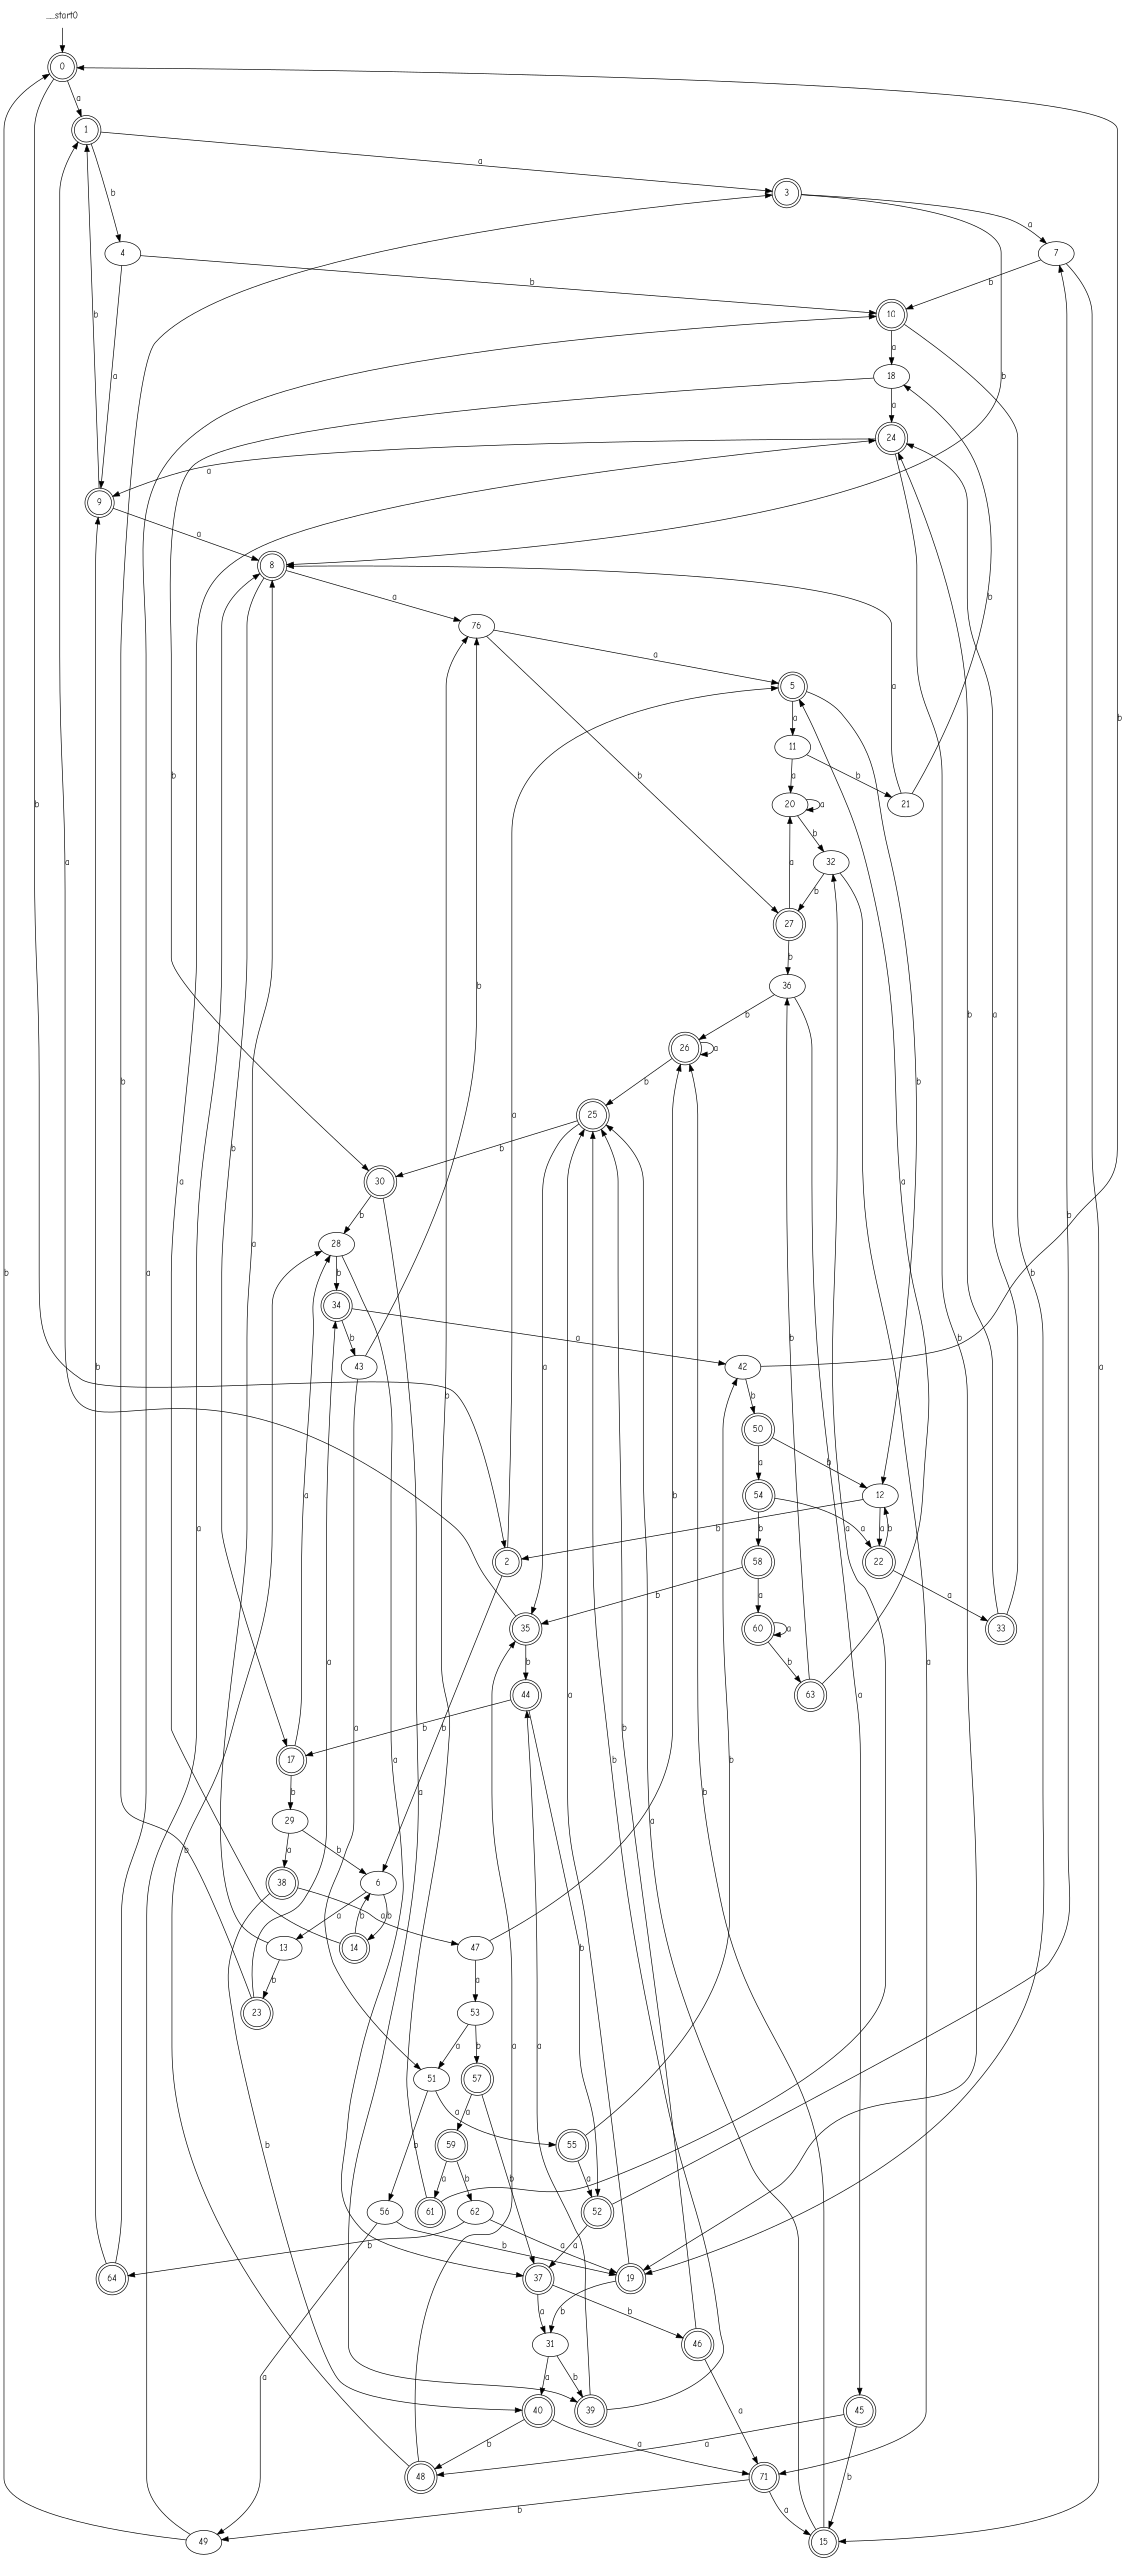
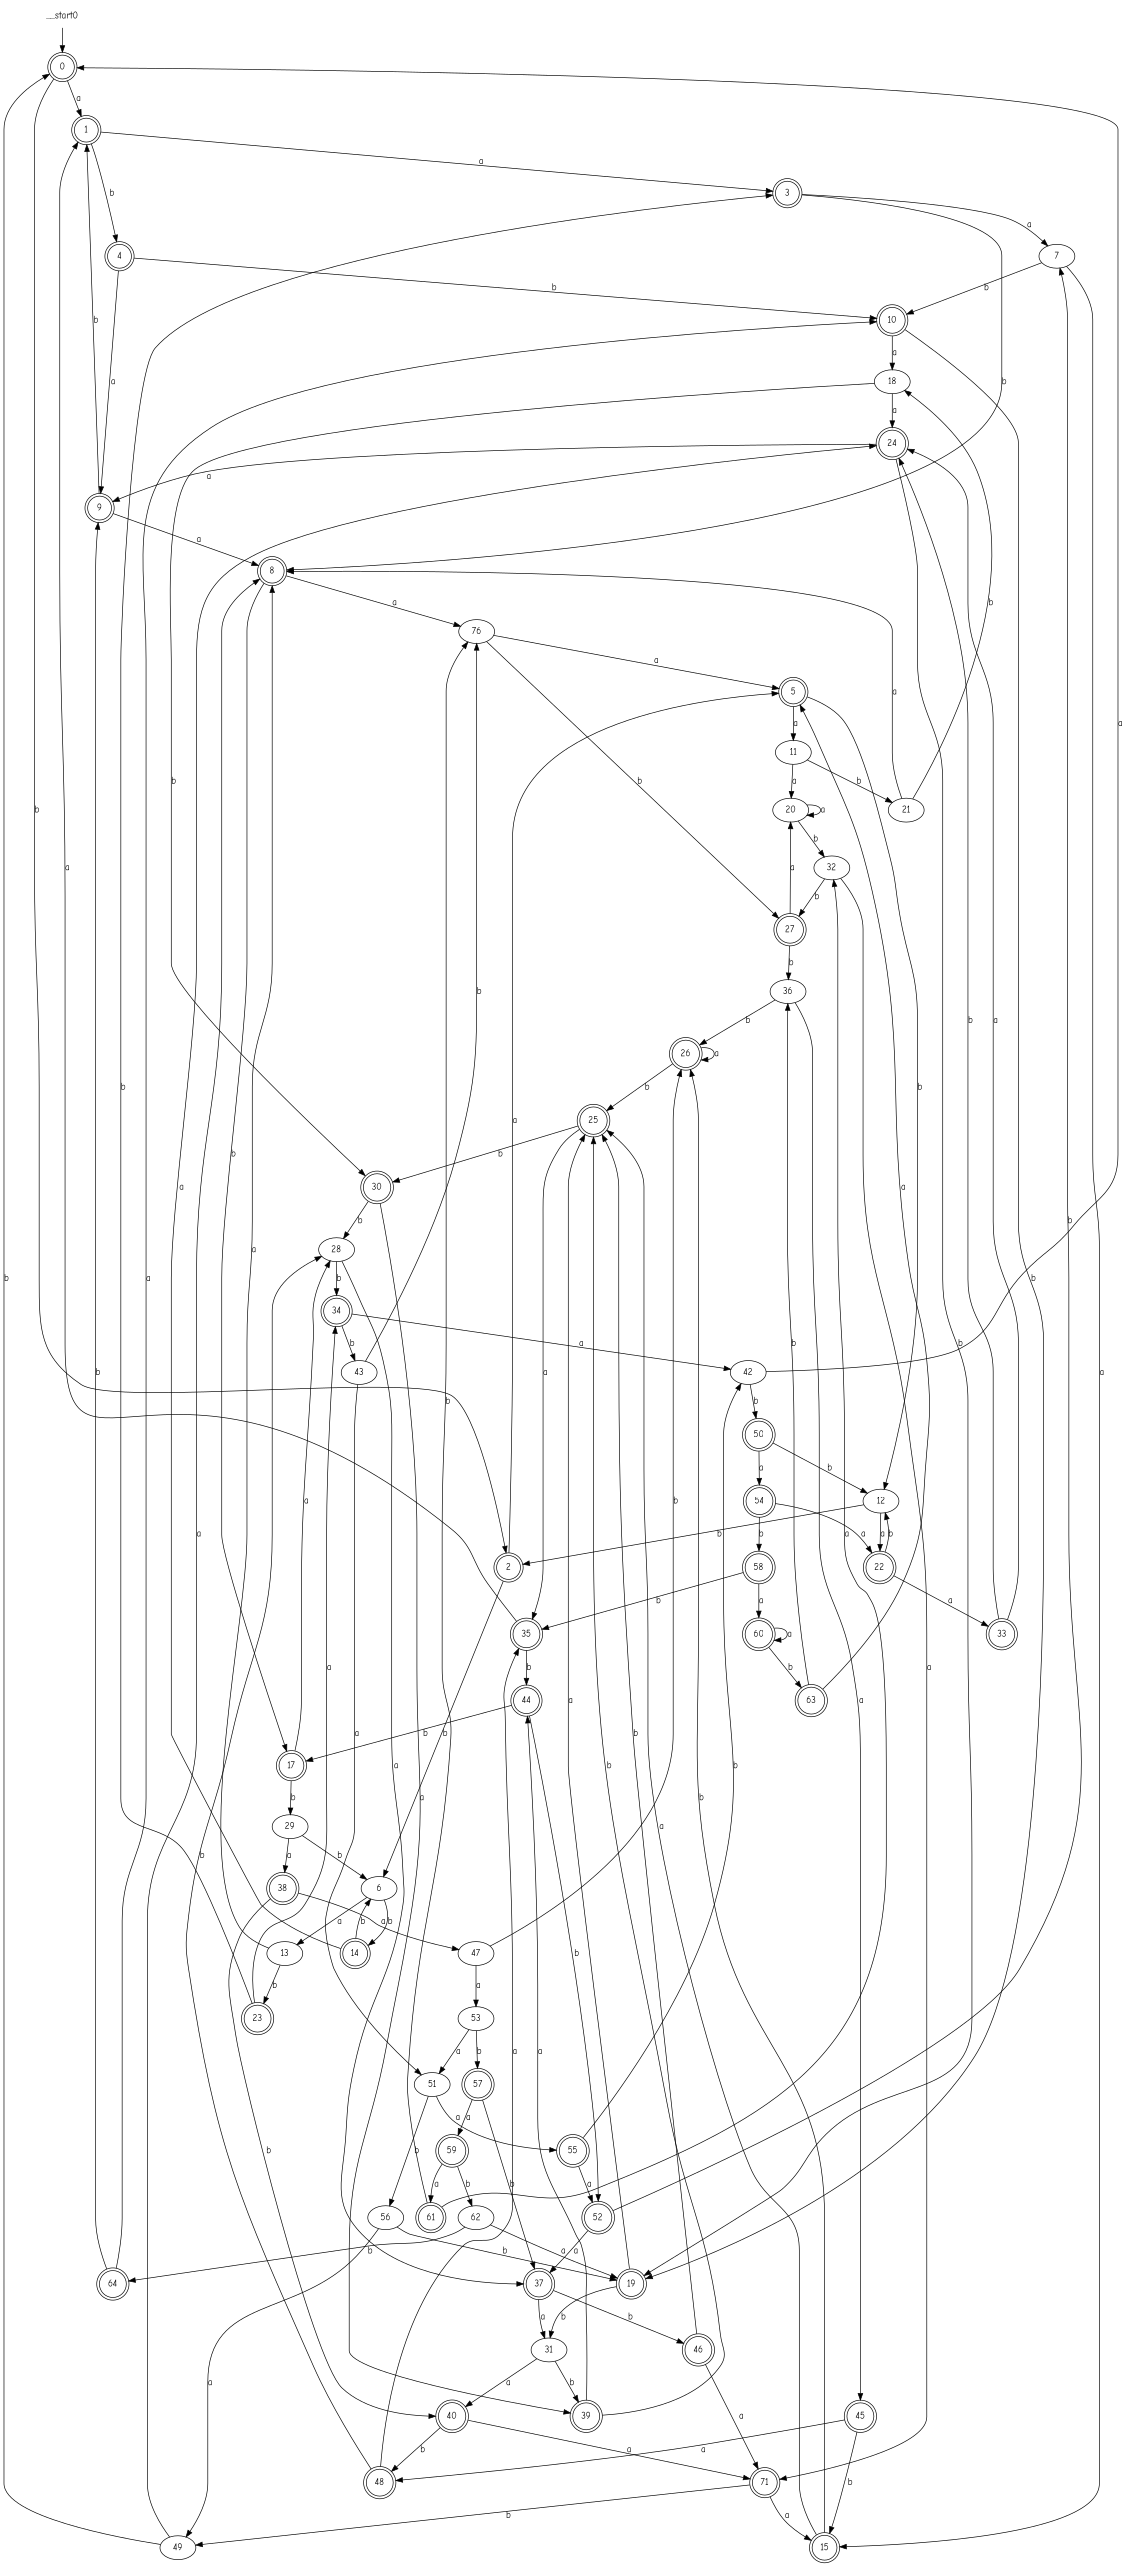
(123, 254) -> (120, 256)
(1120, 718) -> (1121, 724)
